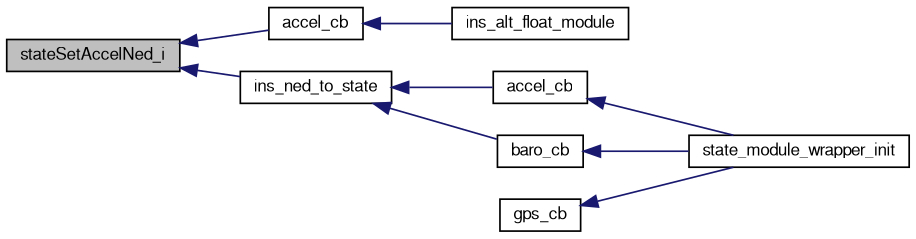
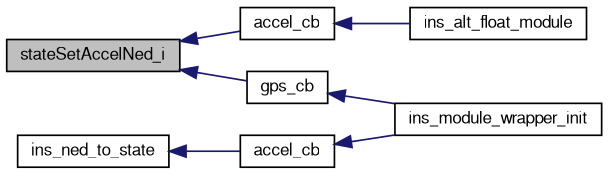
(219, 73) -> (222, 77)
(540, 151) -> none
(799, 151) -> (498, 119)
